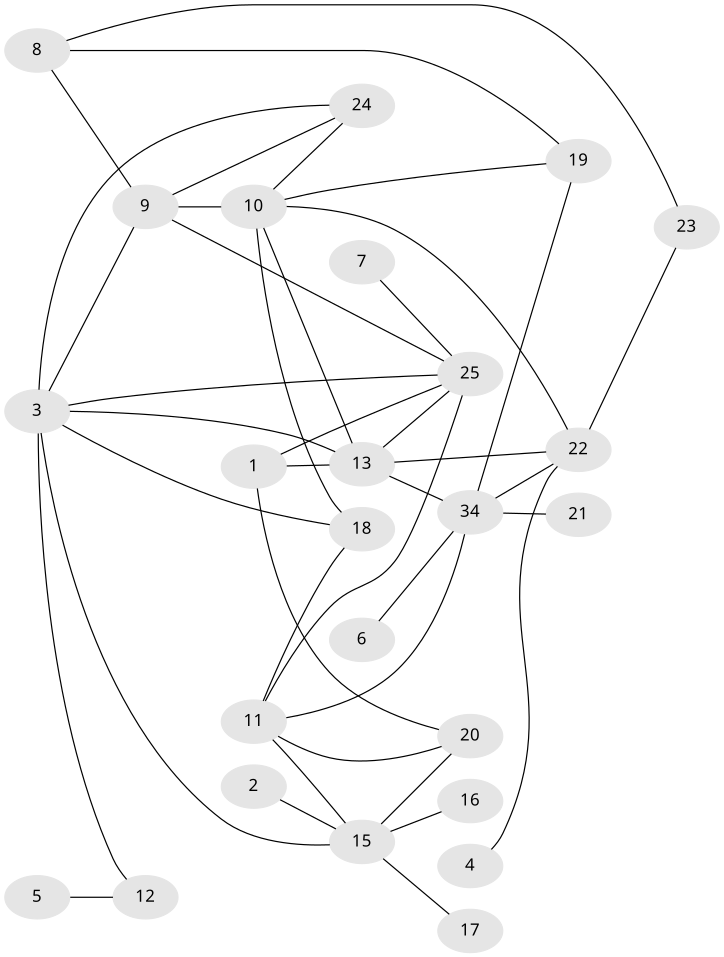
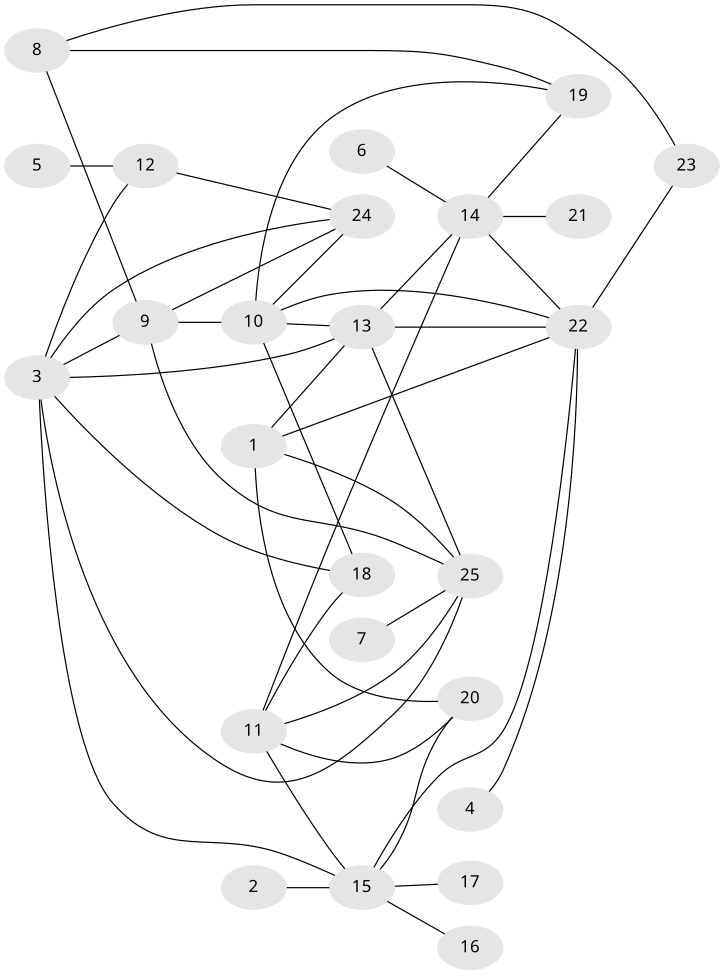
none -> (254, 191)
none -> (416, 387)
(470, 512) -> (470, 216)
none -> (535, 637)
